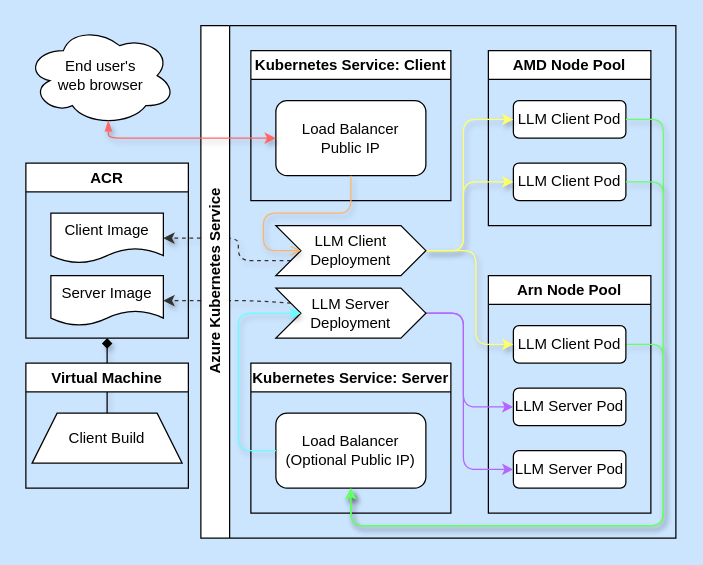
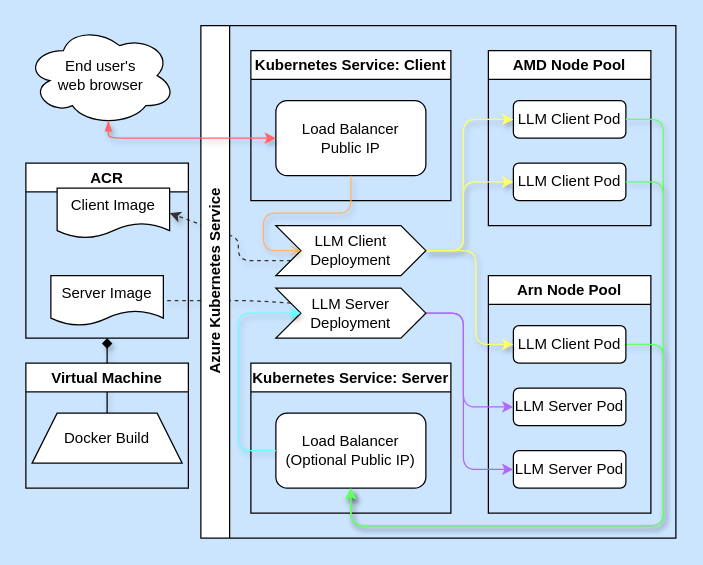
(107, 238) -> (113, 213)
(173, 301) -> (169, 301)
(107, 438) -> (107, 438)
